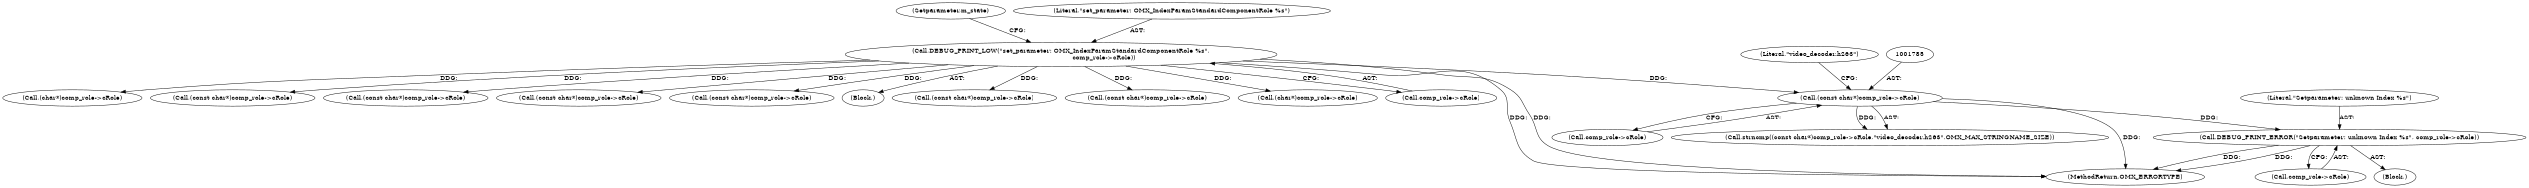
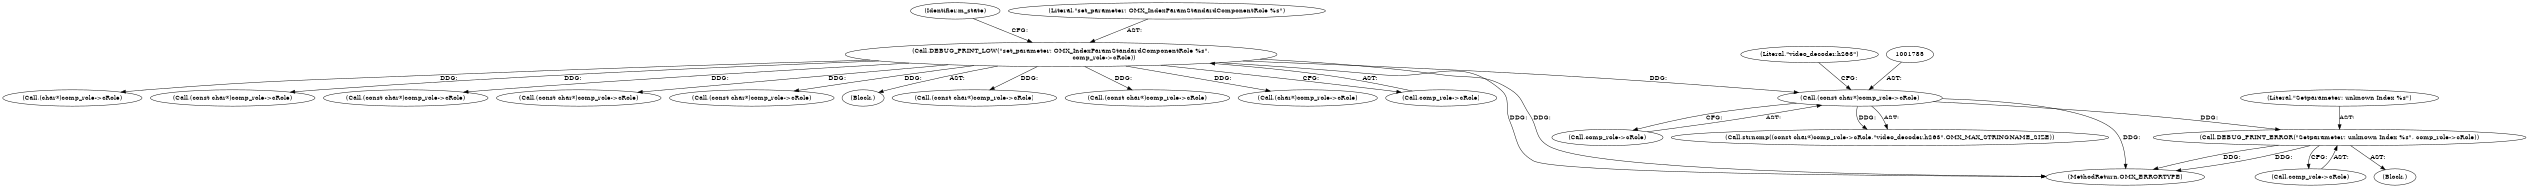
(951, 11) -> (955, 11)
